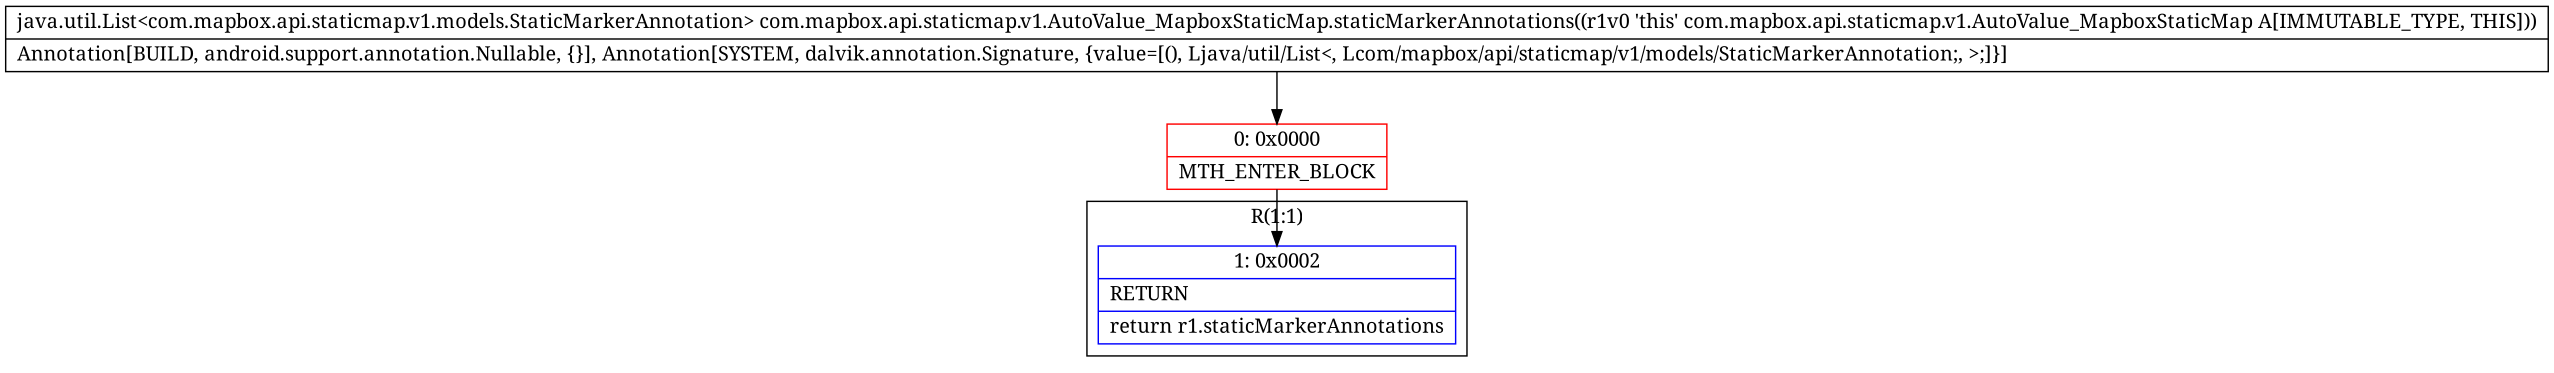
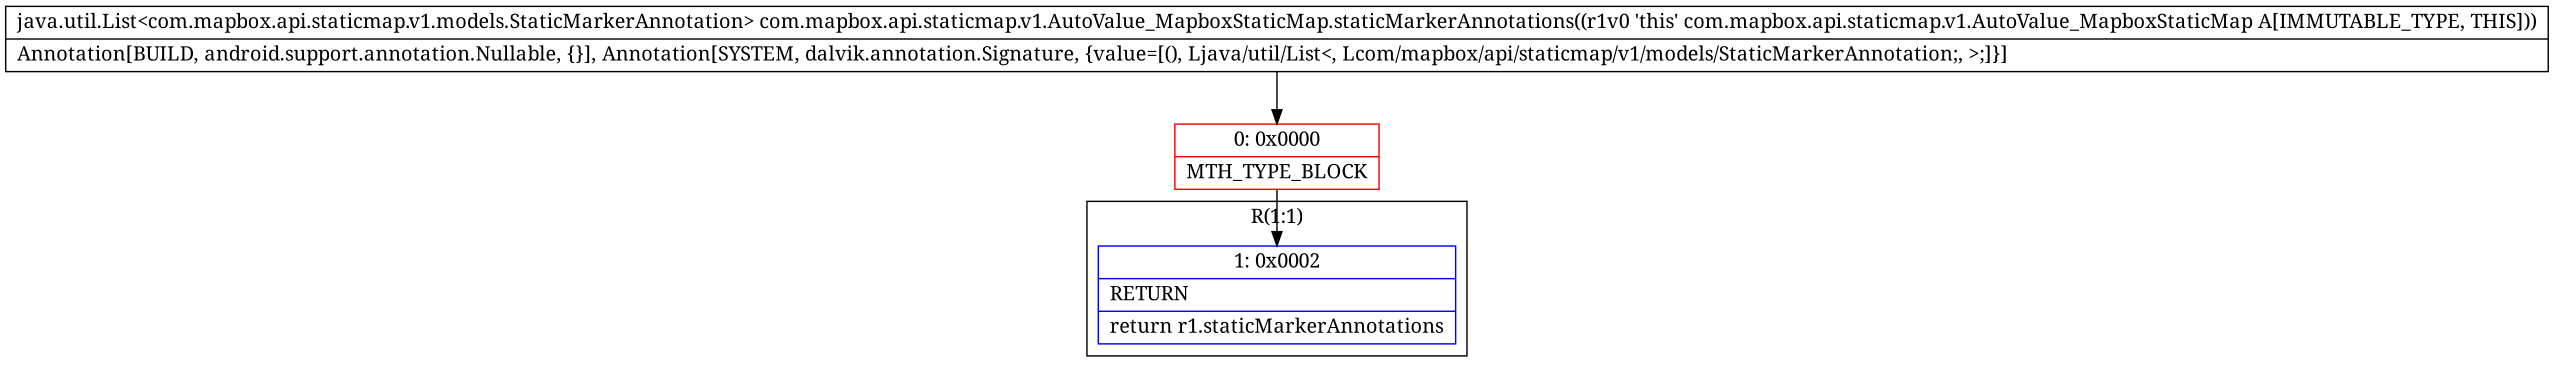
(1277, 172) -> (1277, 172)
